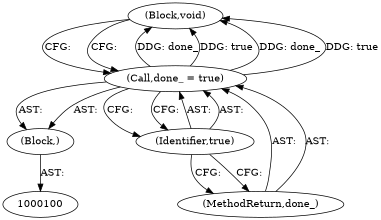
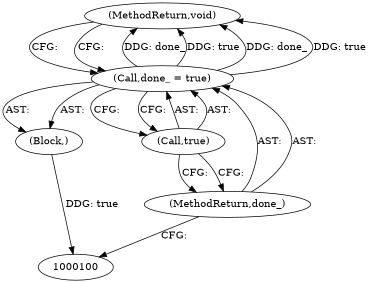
(176, 16) -> (162, 16)
(195, 142) -> (183, 142)
(54, 173) -> (92, 204)
none -> (153, 235)
